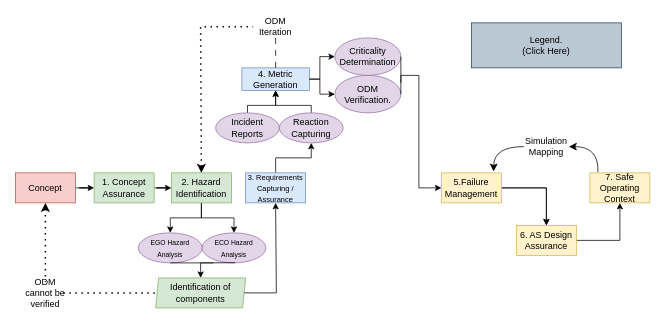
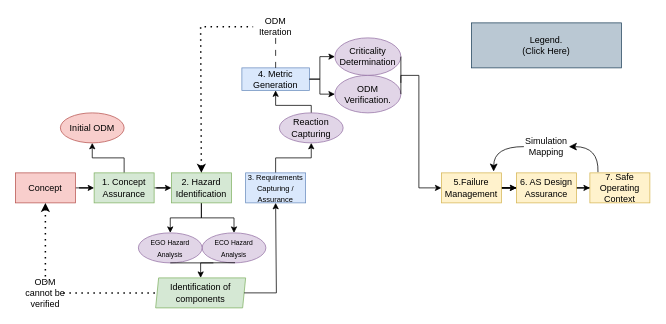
(257, 105) -> none
none -> (92, 128)
(248, 128) -> none
none -> (92, 154)
(546, 240) -> (546, 188)
